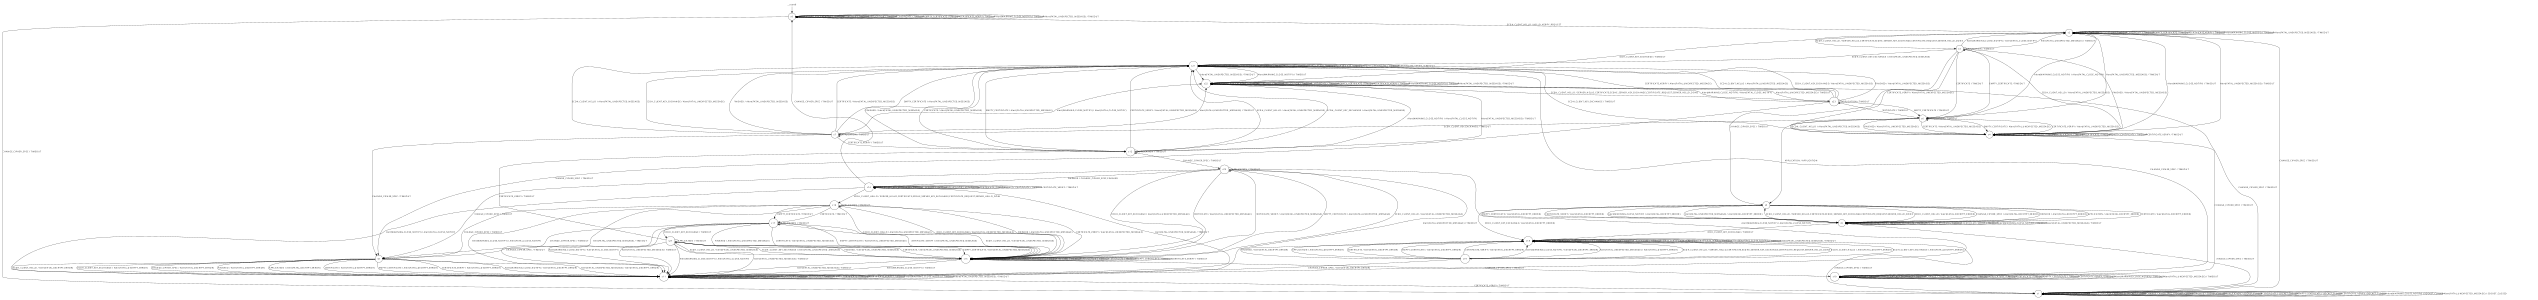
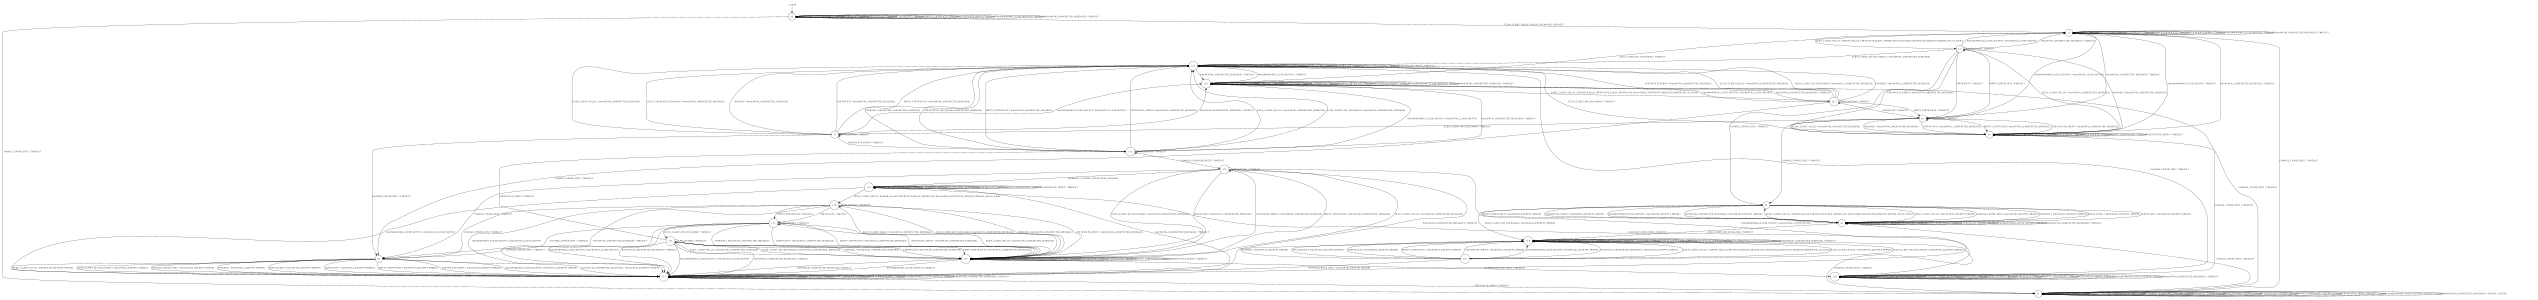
(1534, 25) -> (1534, 25)
(842, 117) -> (1458, 230)
(1202, 160) -> (1202, 160)
(1801, 160) -> (1801, 160)
(1505, 268) -> (1505, 268)
